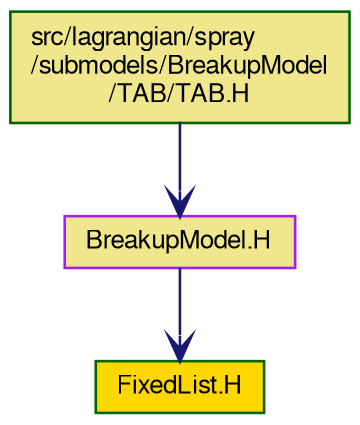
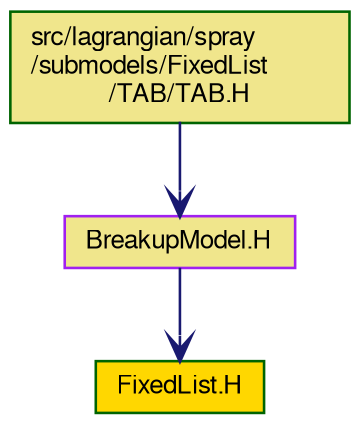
(180, 67) -> (180, 67)
